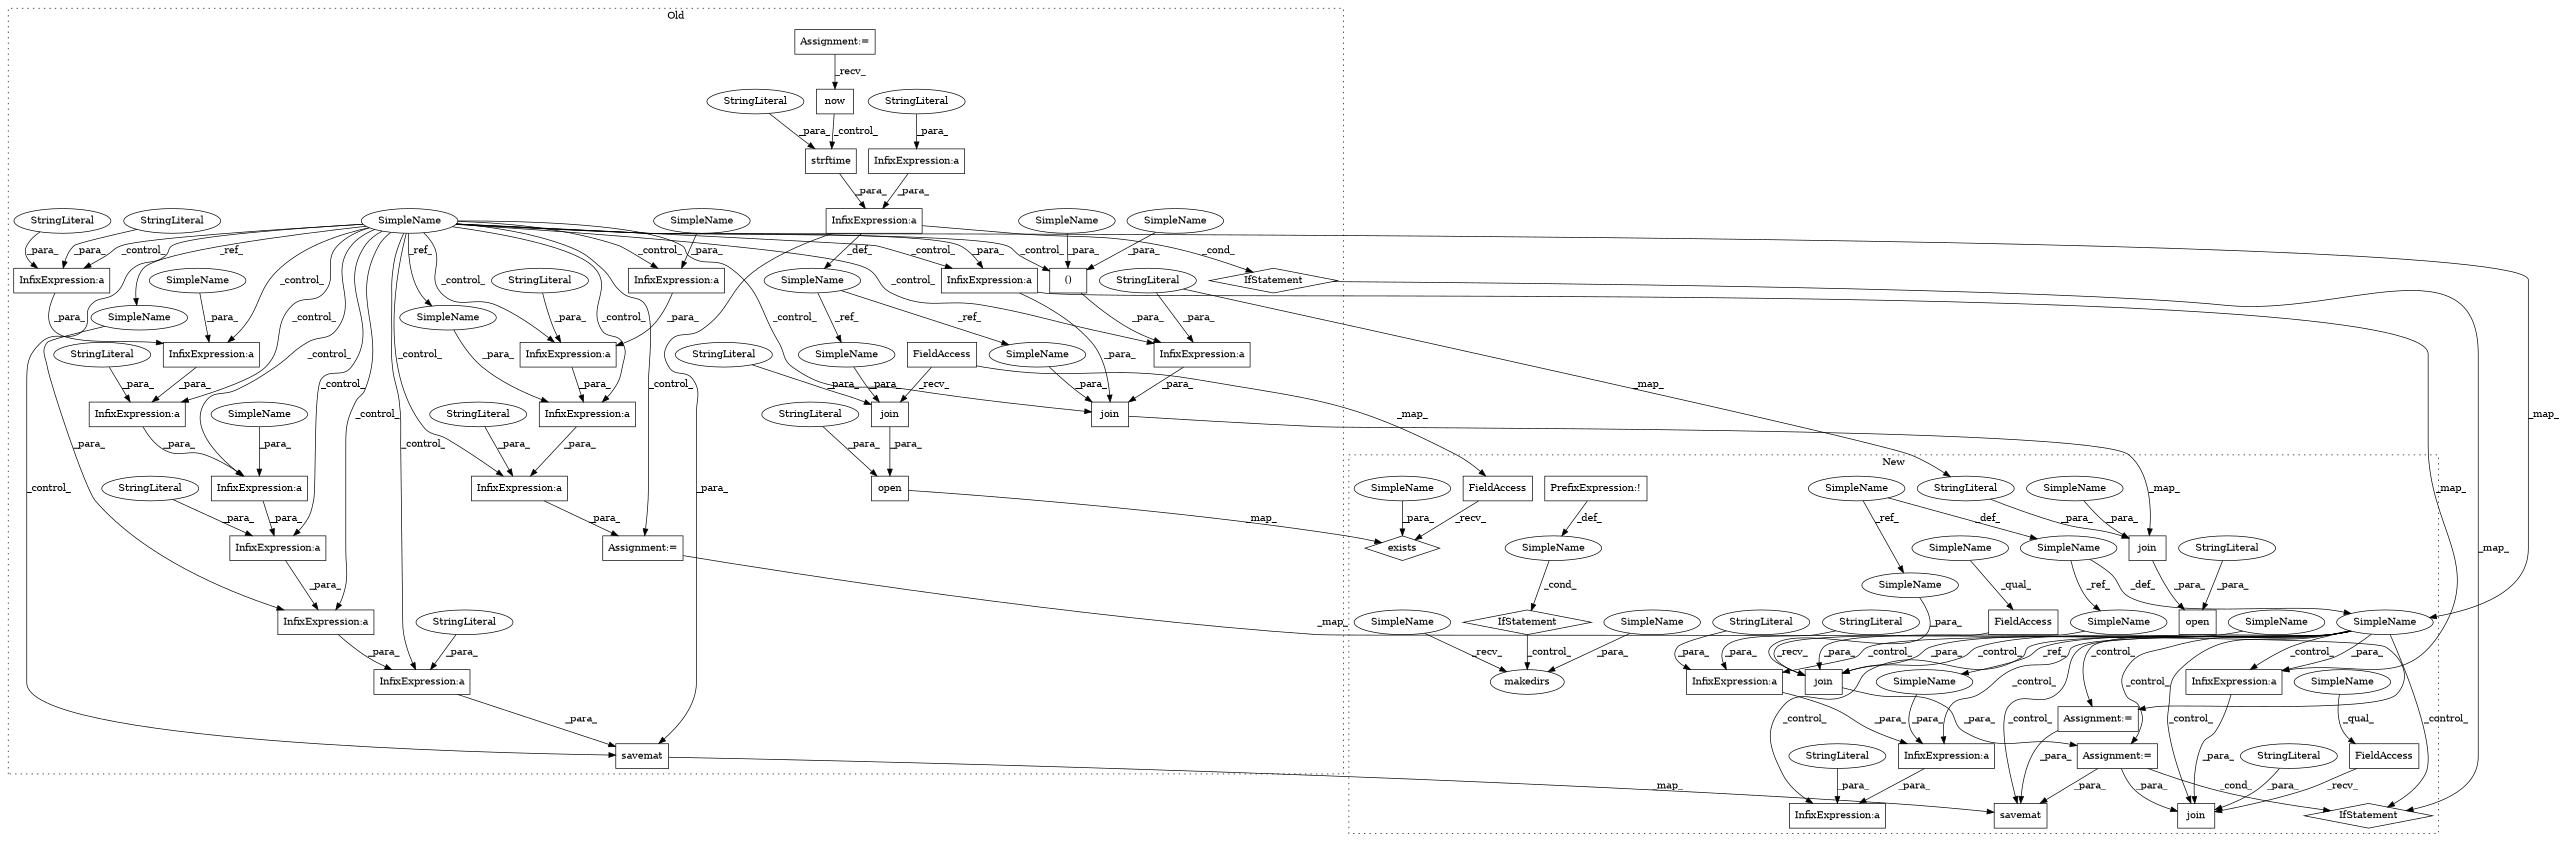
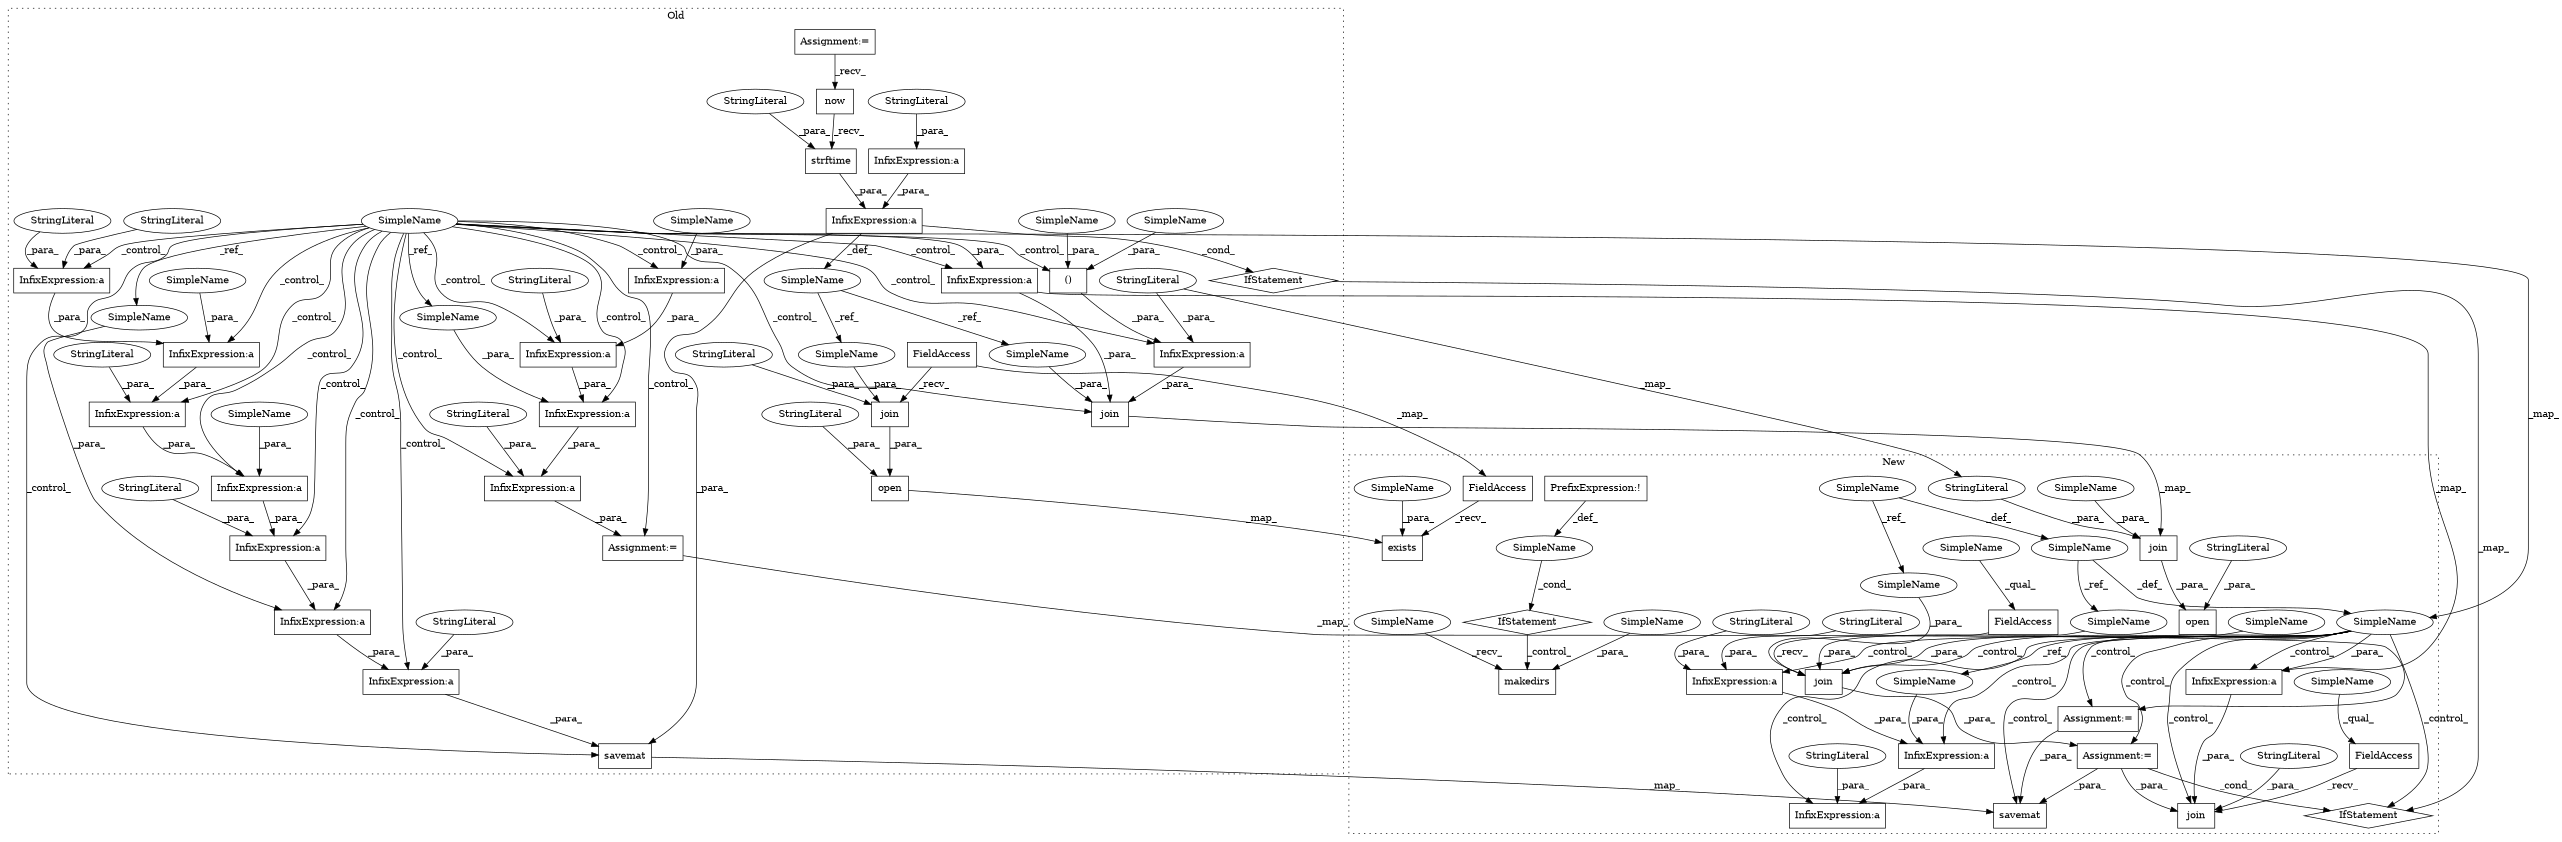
(856, 131) -> (849, 131)
(1402, 548) -> (1402, 548)
(1527, 682) -> (1527, 682)
